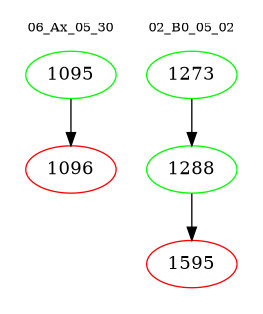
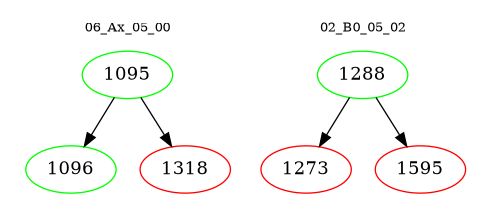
(71, 28) -> (128, 28)
(192, 75) -> (306, 169)
(192, 116) -> (338, 116)
(71, 169) -> (71, 169)
none -> (185, 169)
